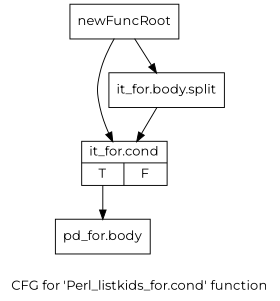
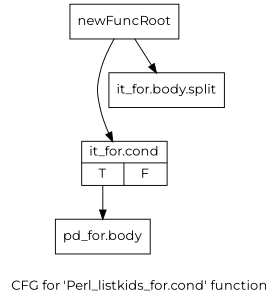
(149, 120) -> none
